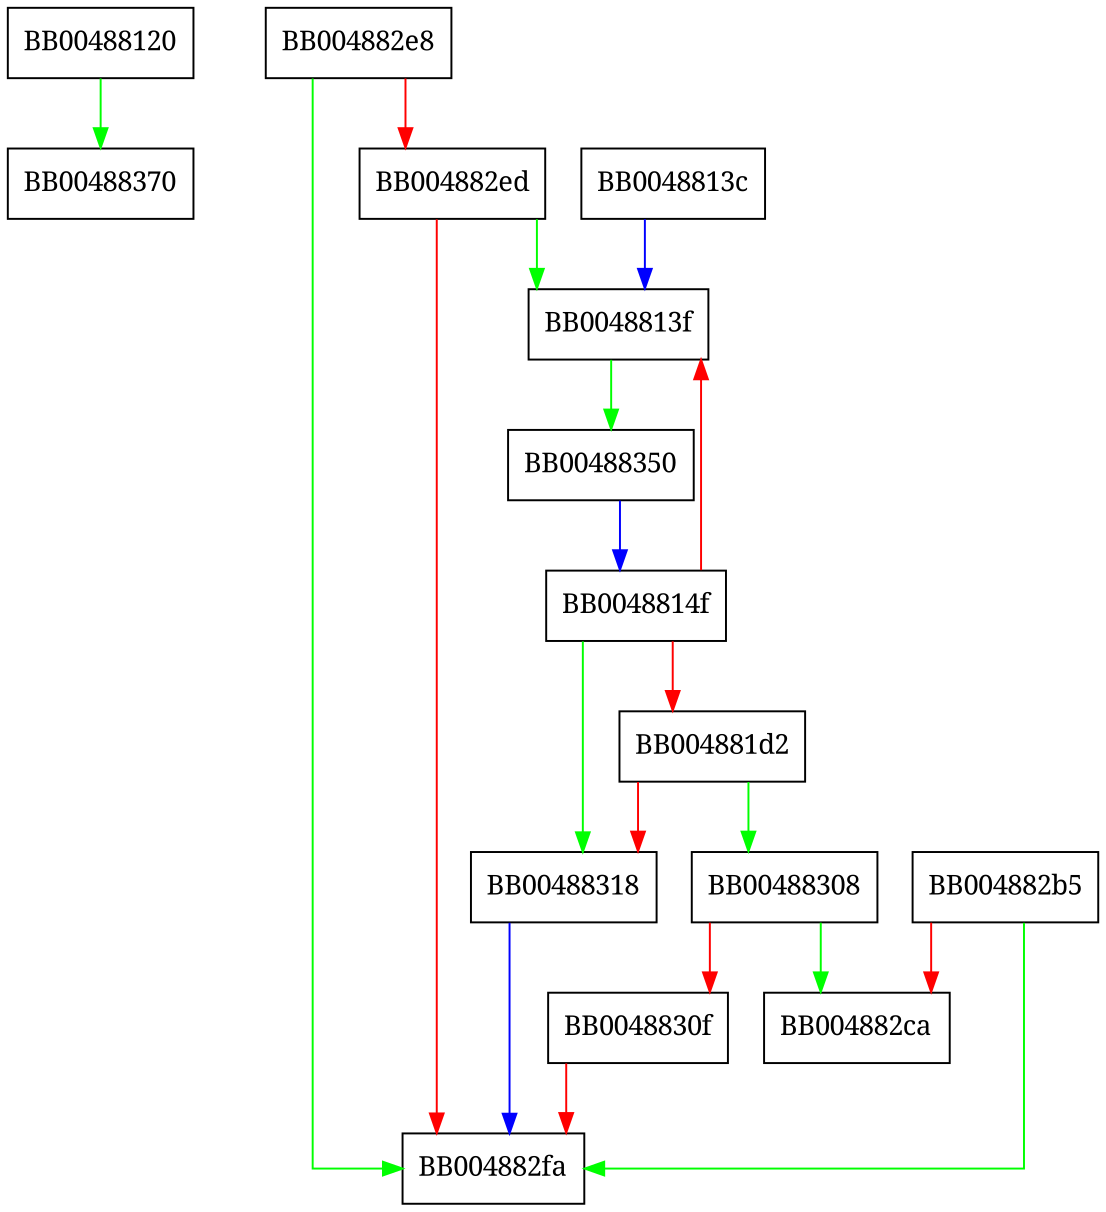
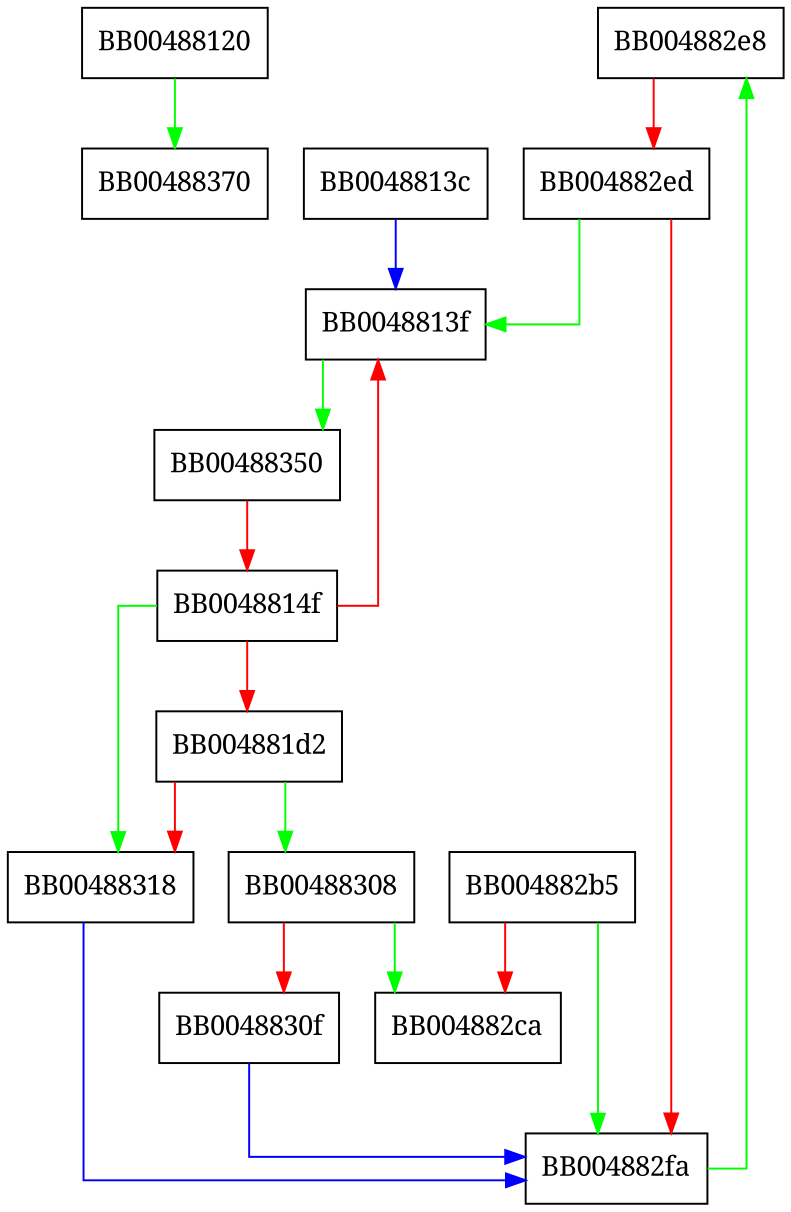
(620, 525) -> (247, 525)
(313, 659) -> (746, 653)
(566, 1088) -> (330, 1157)
